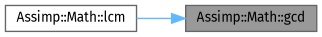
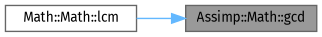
(71, 18) -> (71, 18)
